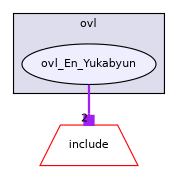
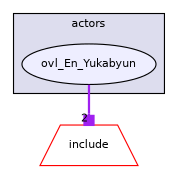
(89, 24) -> (89, 24)
